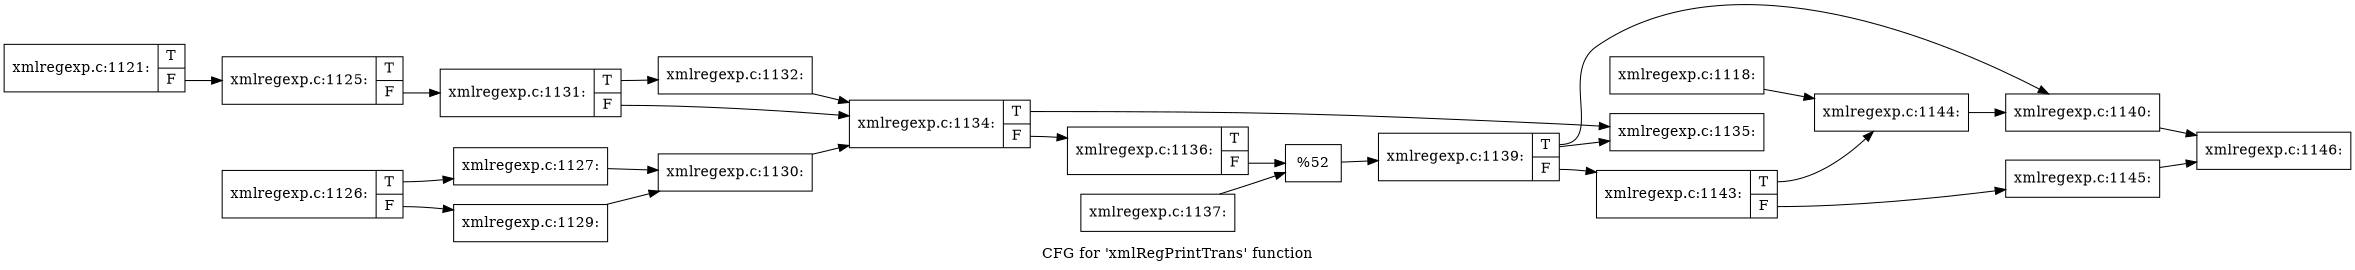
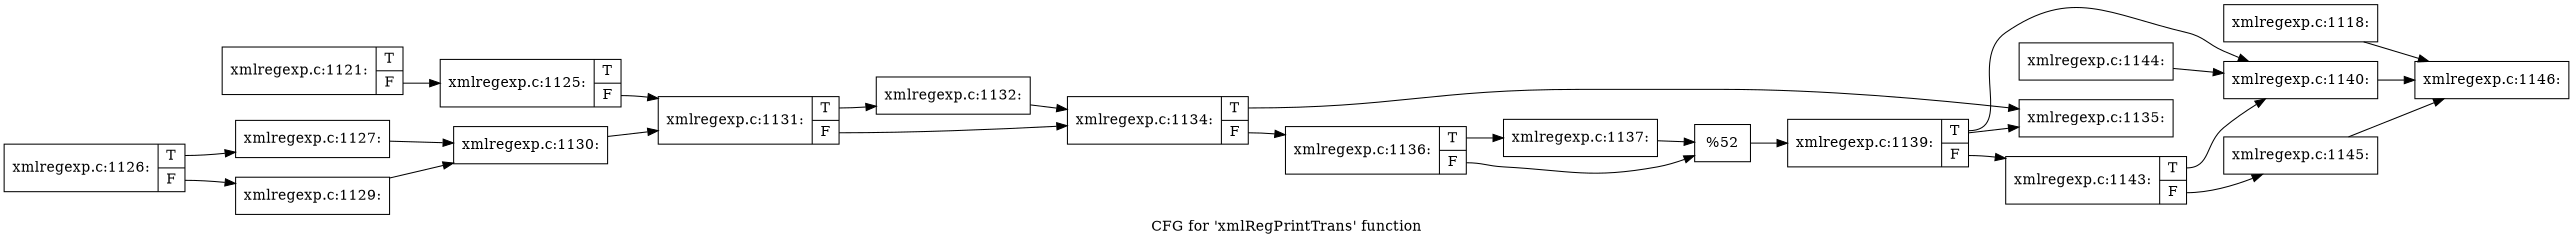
(1784, 93) -> (2391, 50)
none -> (1480, 138)
(826, 151) -> (628, 134)
(1825, 168) -> (2218, 134)
